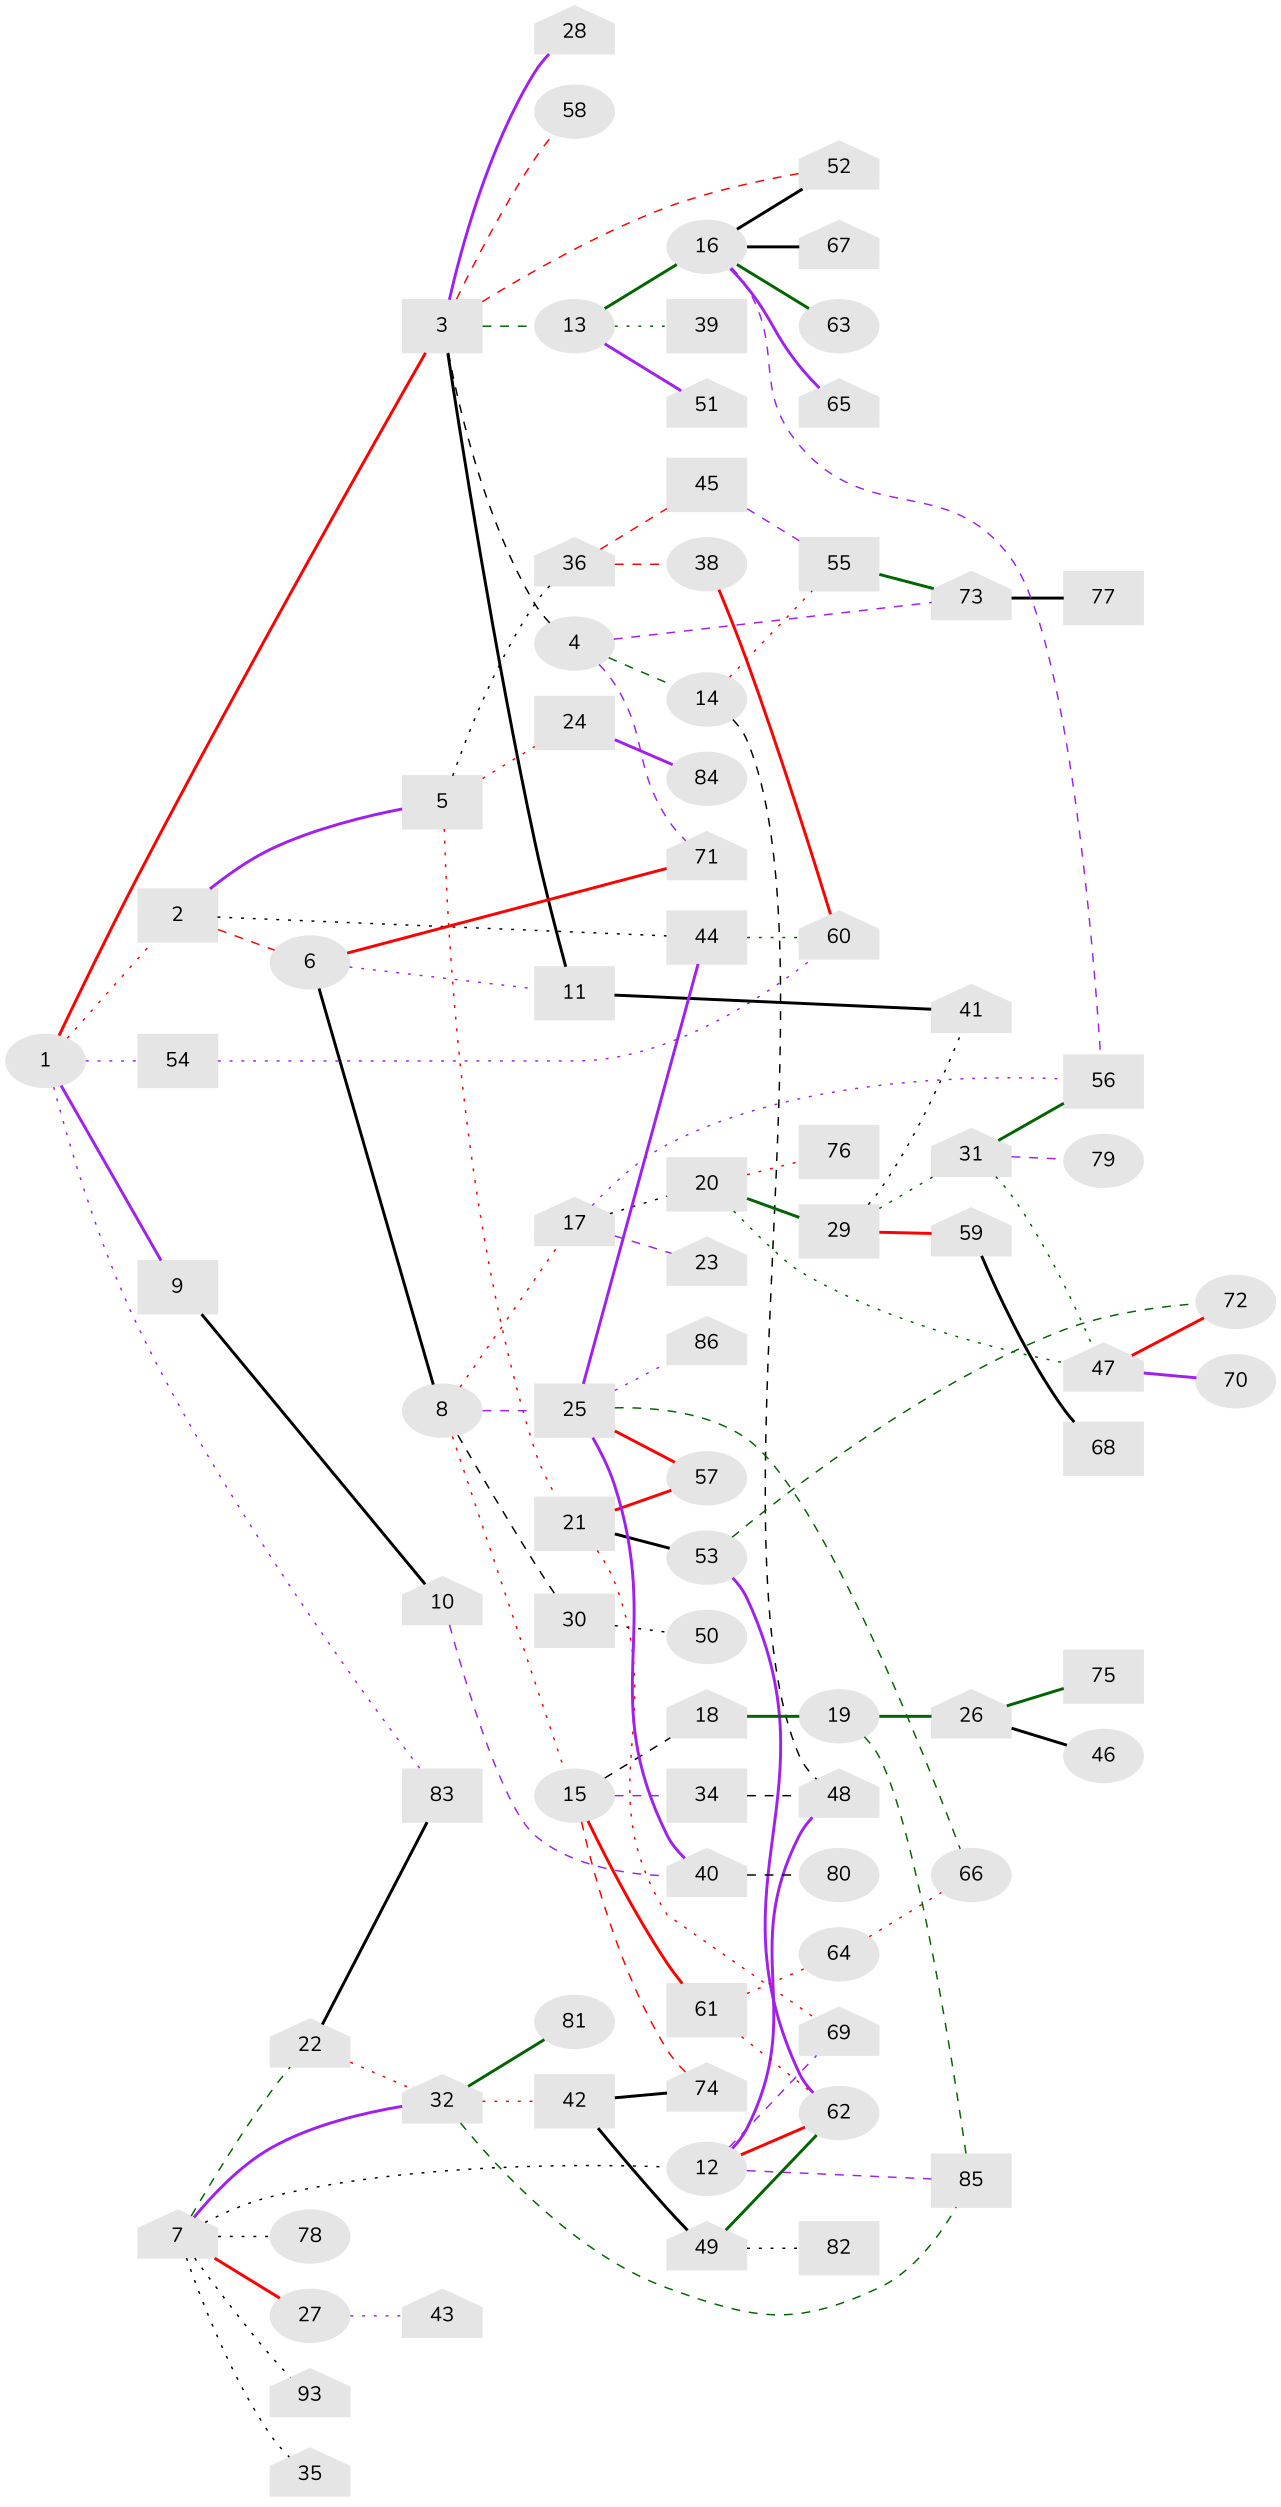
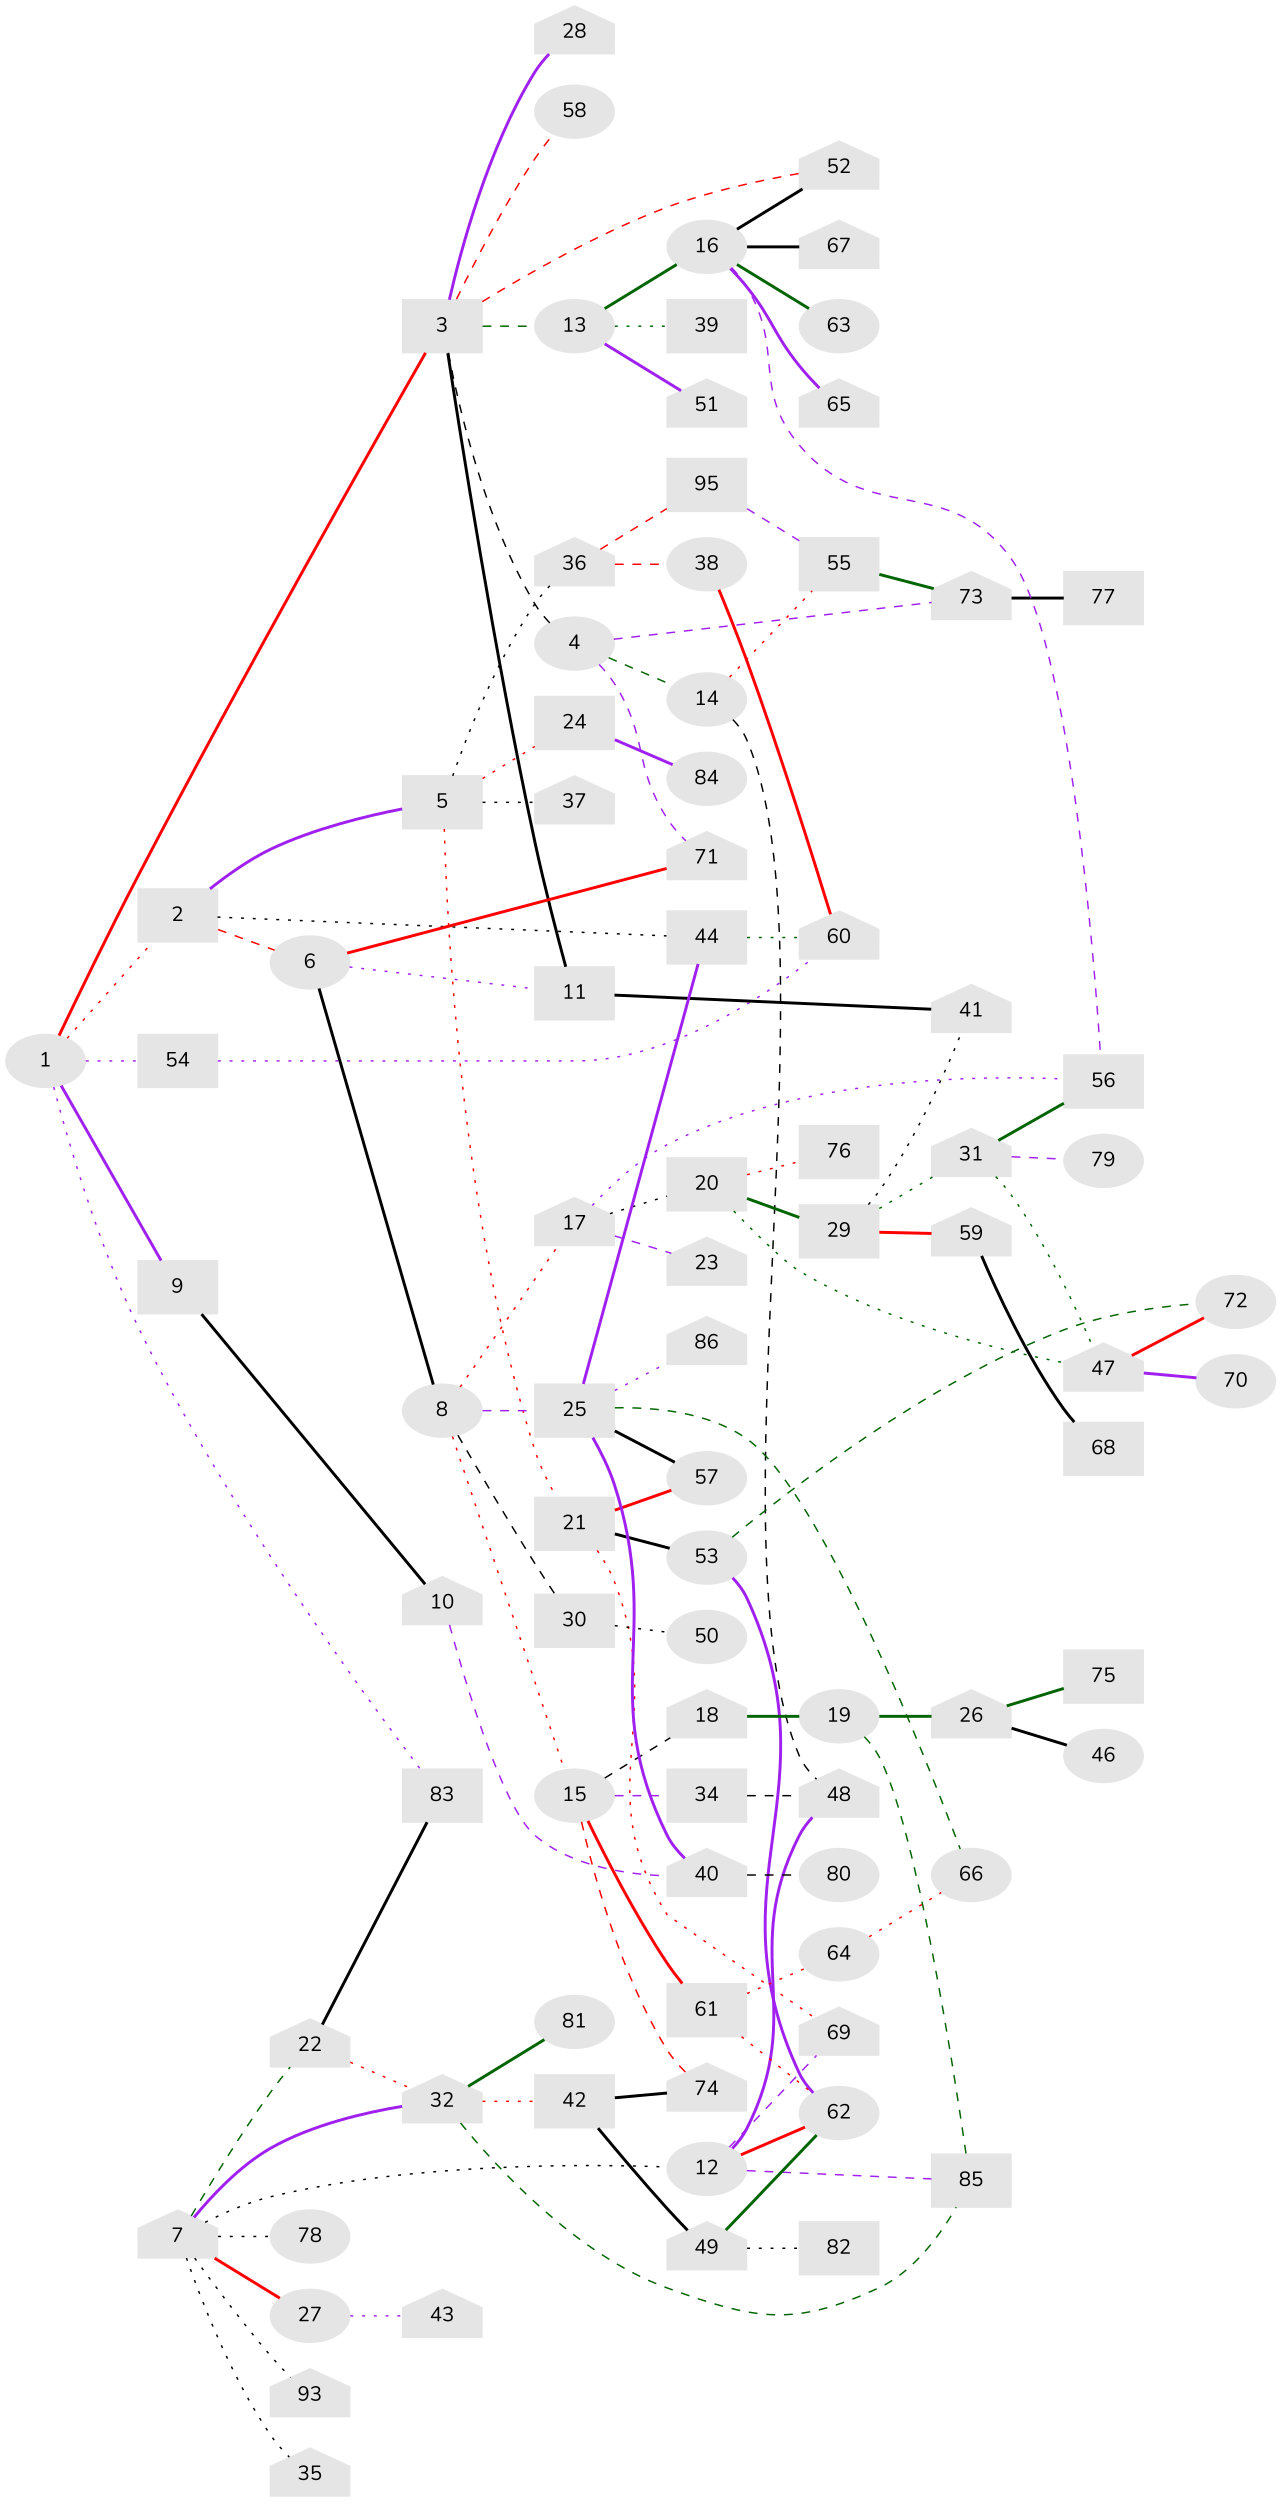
(707, 485) -> (707, 485)
none -> (575, 802)
(645, 1447) -> (645, 1447)
